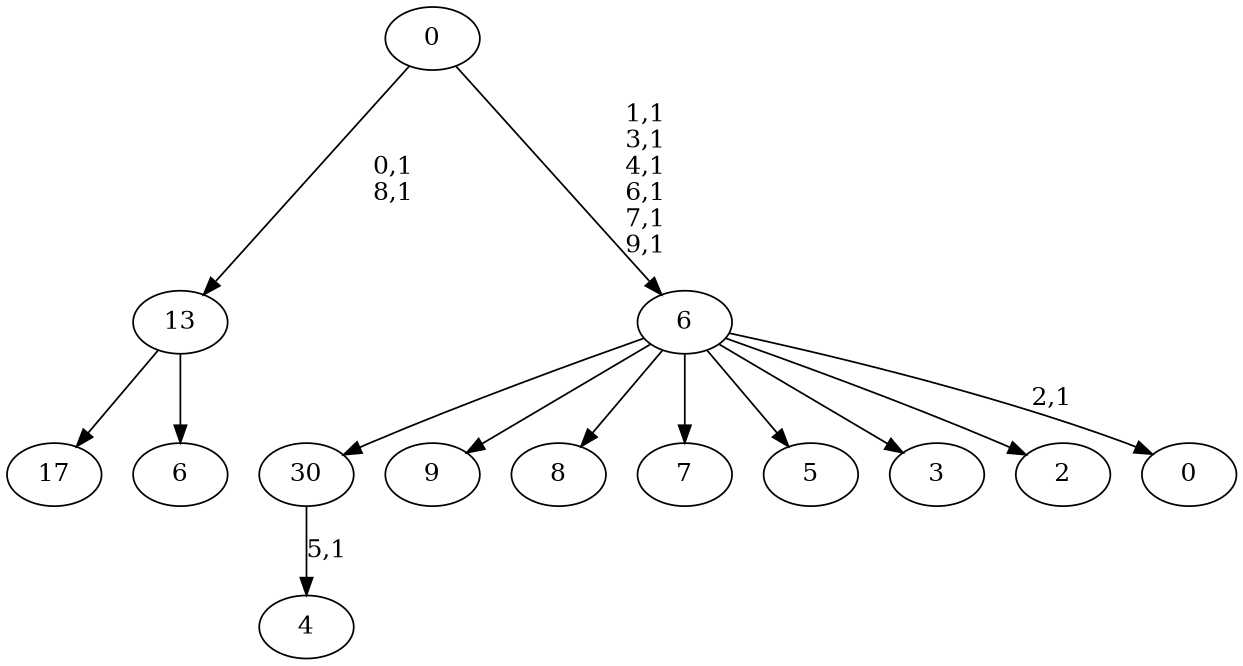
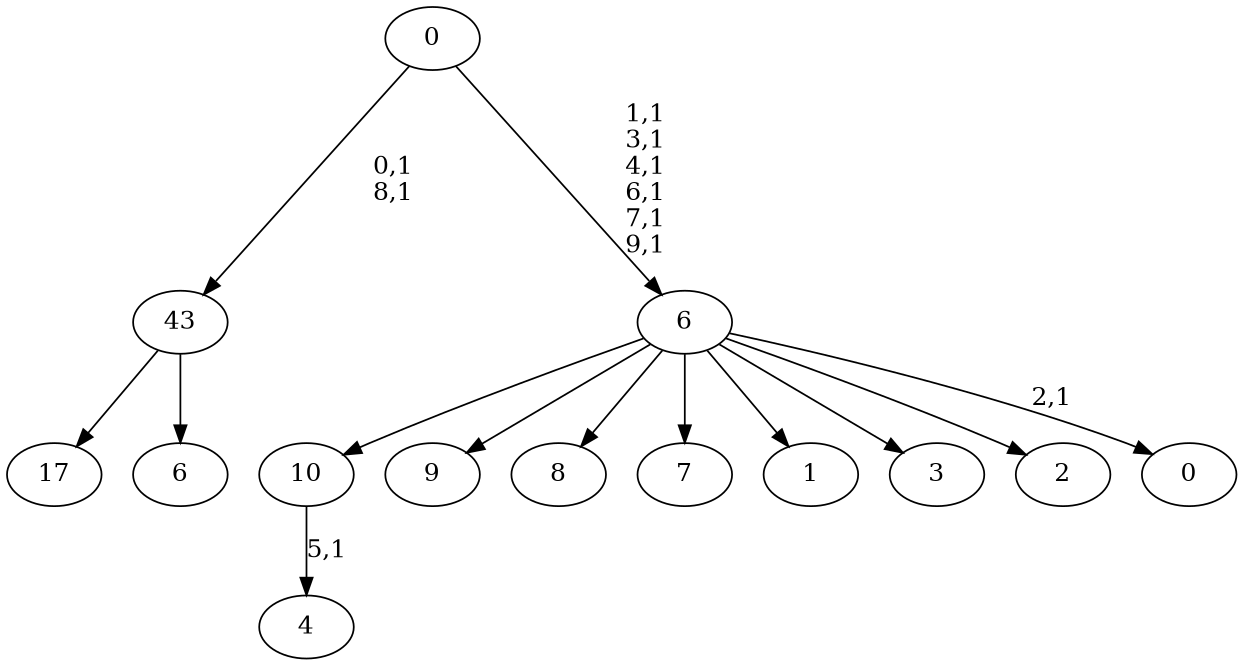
(180, 322) -> (180, 322)
(306, 475) -> (306, 475)
(811, 475) -> (811, 475)
